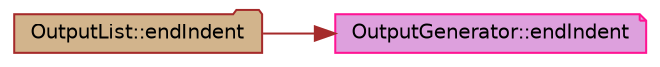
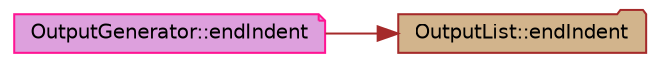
(289, 34) -> (351, 34)
